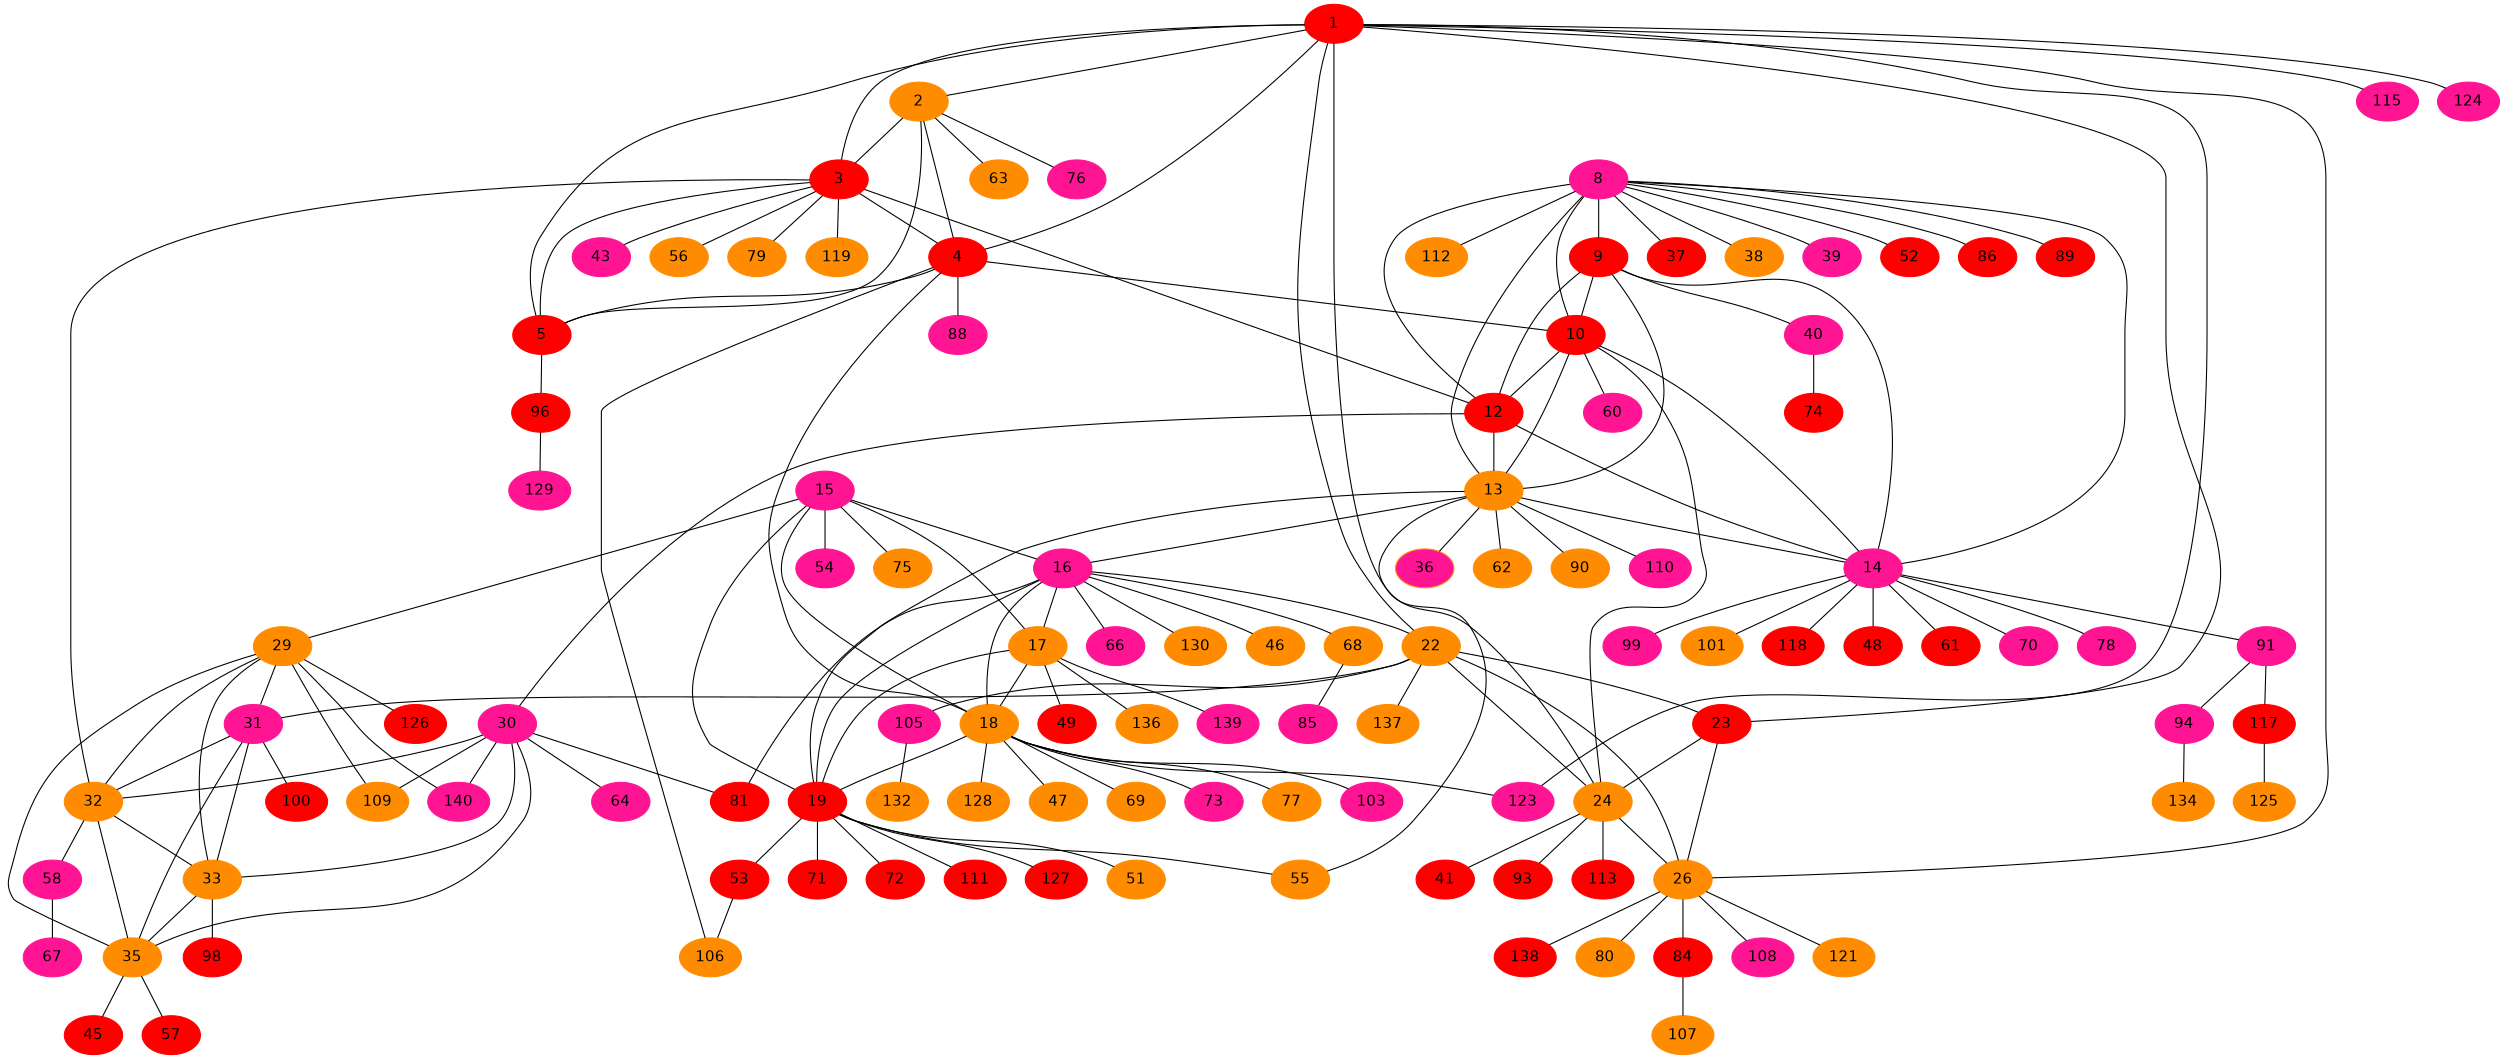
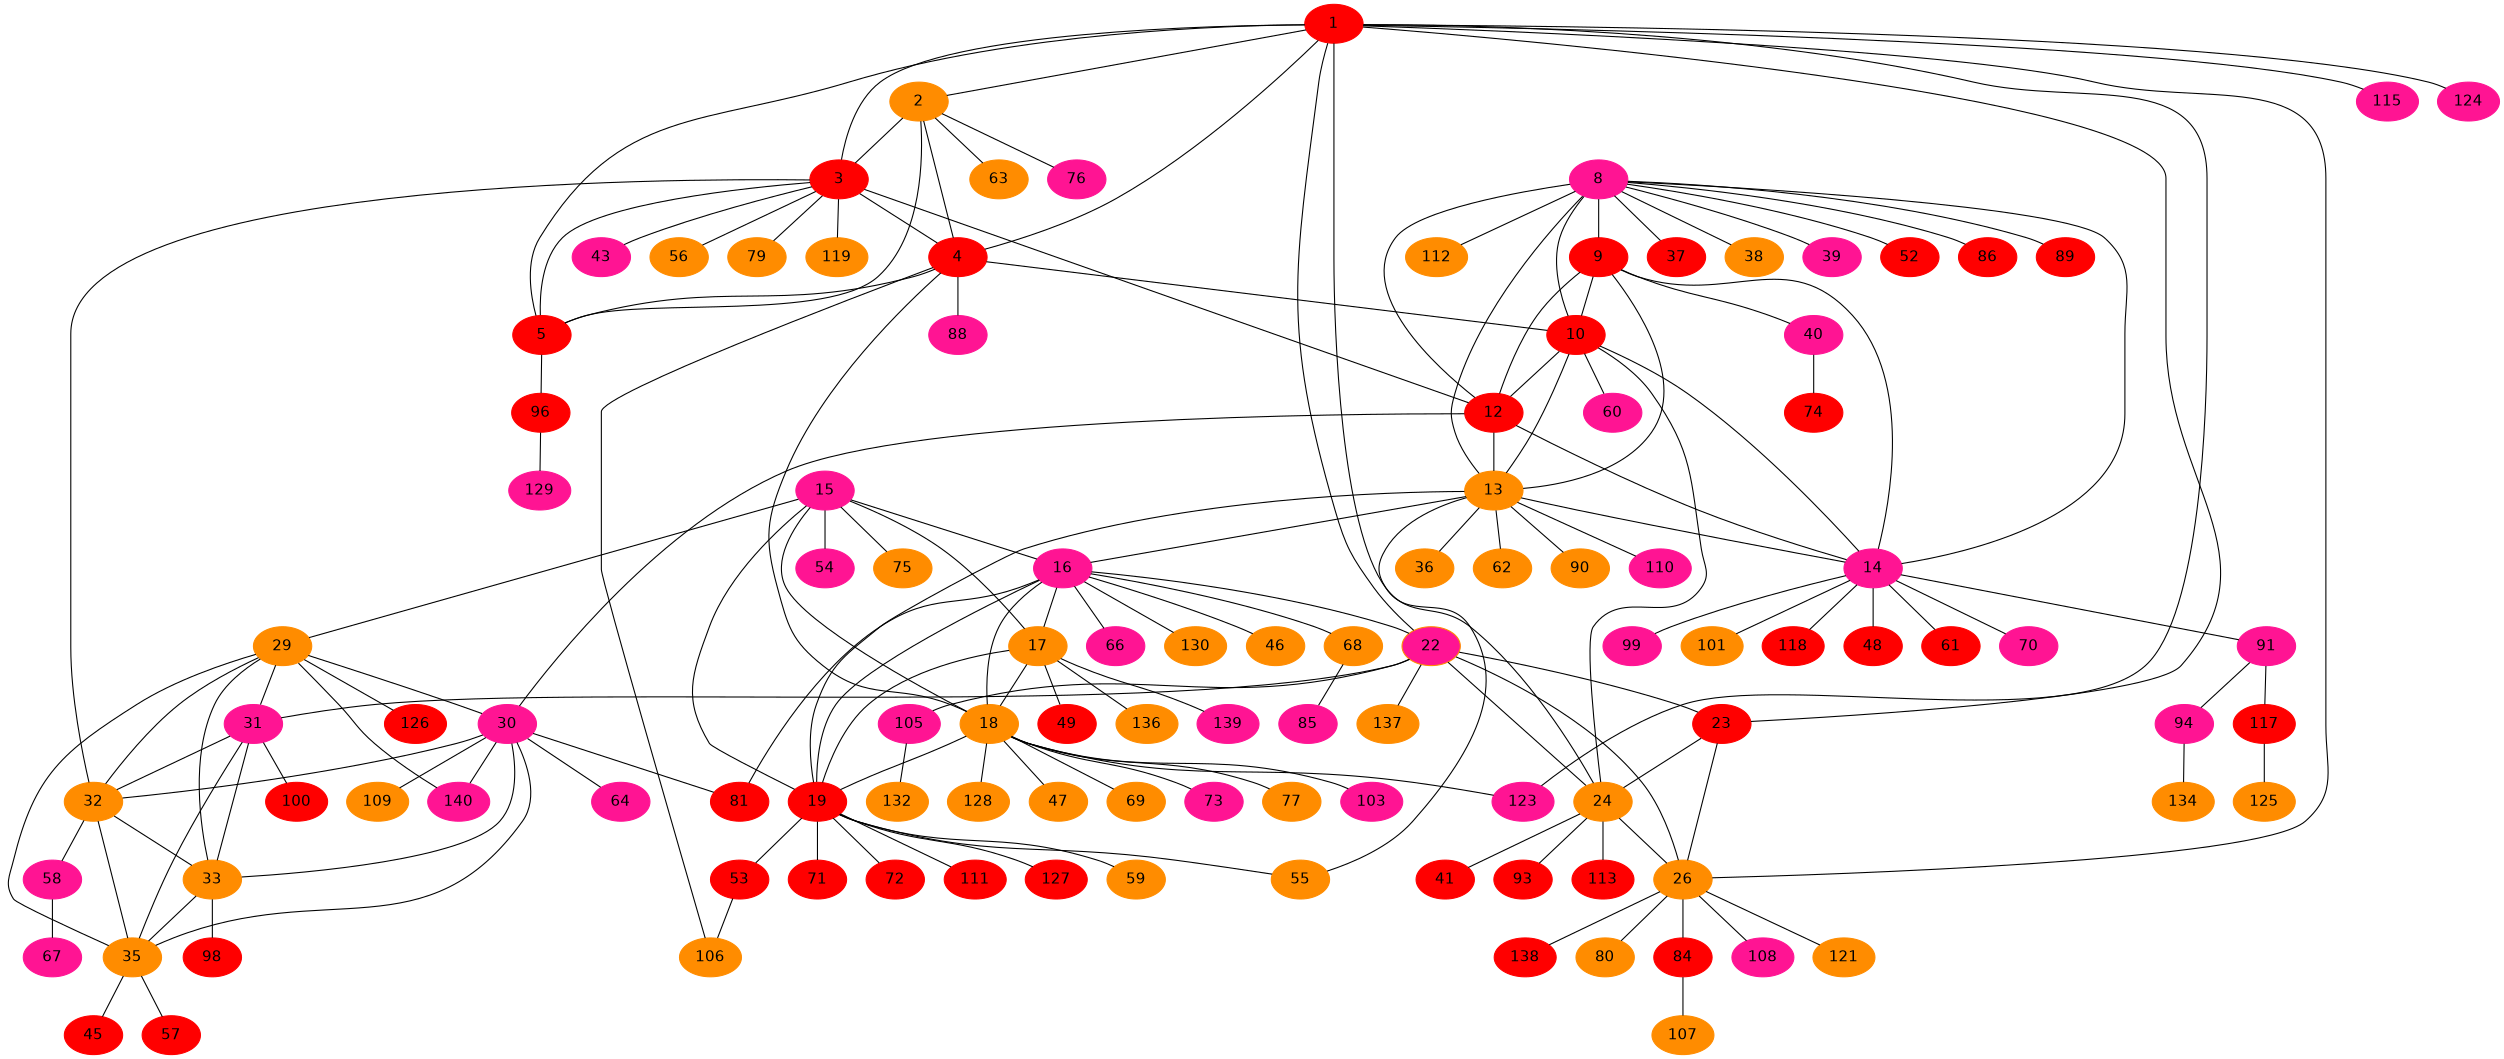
(1425, 568) -> (1425, 568)
(1431, 646) -> (1431, 646)
(2107, 646) -> none
(327, 725) -> (395, 684)
(1136, 880) -> (1136, 880)
